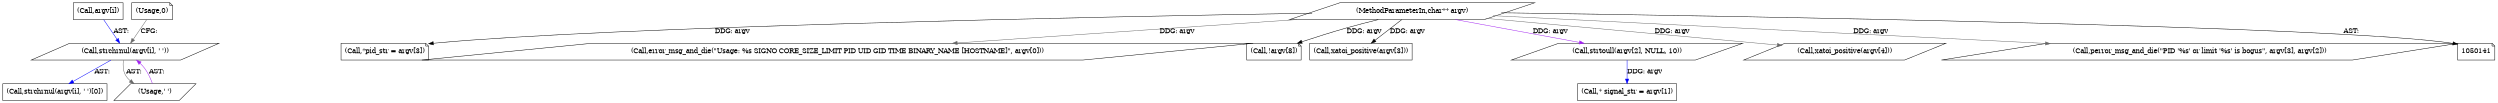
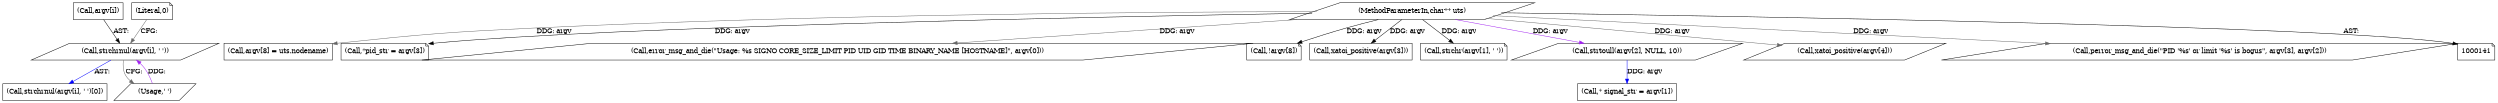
(152, 11) -> (152, 11)
(1412, 11) -> (1412, 11)
(110, 29) -> (110, 29)
none -> (278, 52)
none -> (1464, 52)
(2476, 52) -> (2476, 52)
(135, 72) -> (135, 72)
(158, 72) -> (158, 72)
